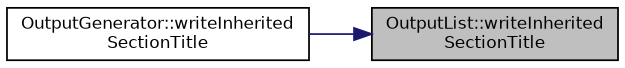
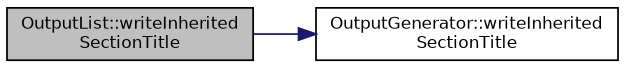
(332, 34) -> (276, 34)
